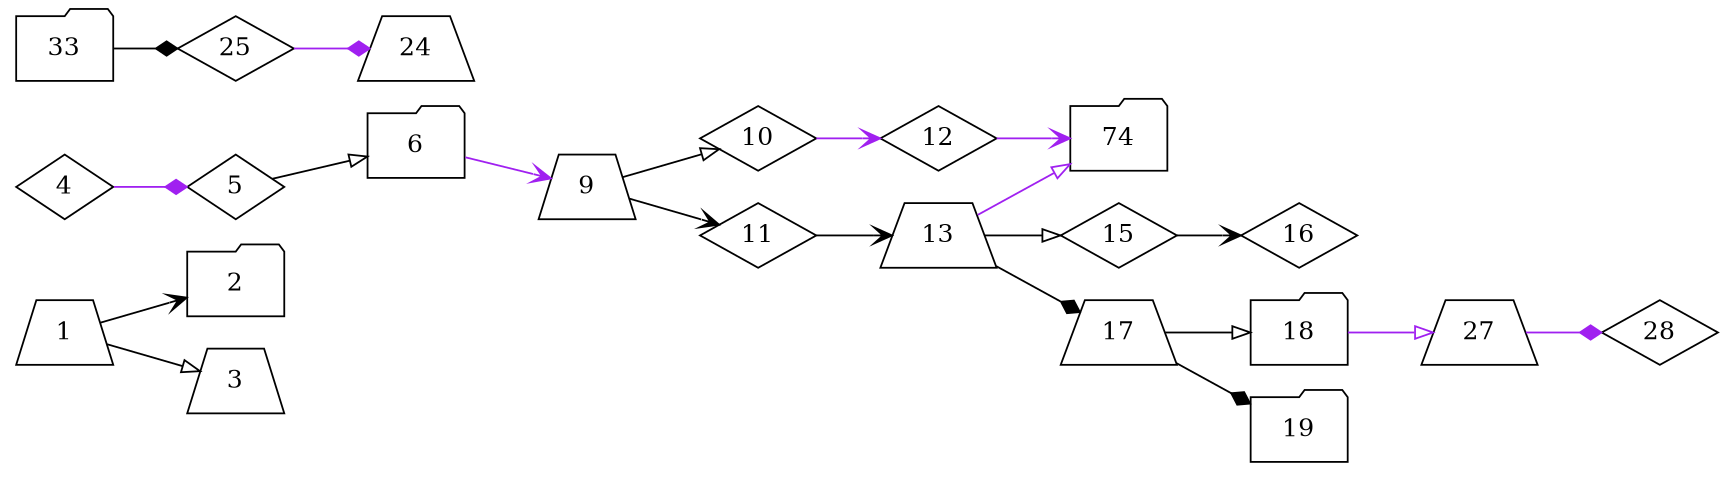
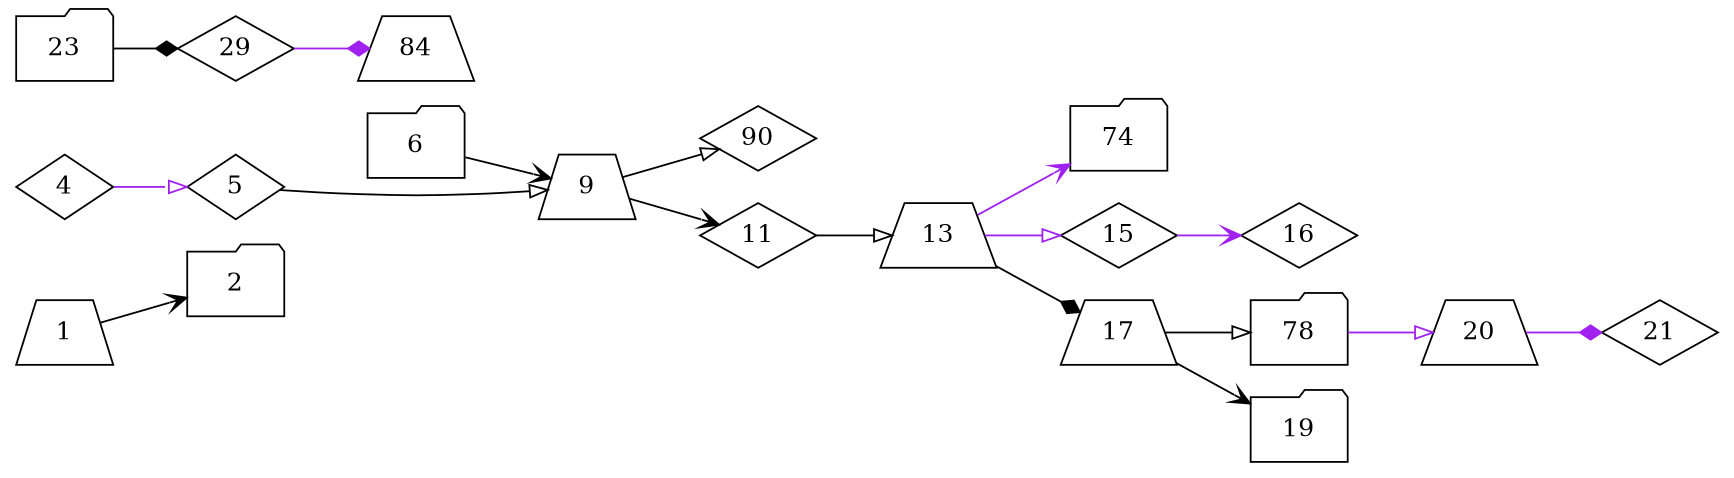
(65, 49) -> (65, 49)
(236, 49) -> (236, 49)
(416, 49) -> (416, 49)
(758, 138) -> (758, 138)
(938, 138) -> none
(499, 166) -> (499, 166)
(311, 170) -> (405, 195)
(140, 187) -> (140, 187)
(1016, 194) -> (1016, 194)
(845, 235) -> (845, 235)
(1013, 235) -> (1013, 235)
(1200, 235) -> (1200, 235)
(1299, 332) -> (1299, 332)
(1480, 332) -> (1480, 332)
(1660, 332) -> (1660, 332)
(1205, 379) -> (1205, 379)
(236, 381) -> none
